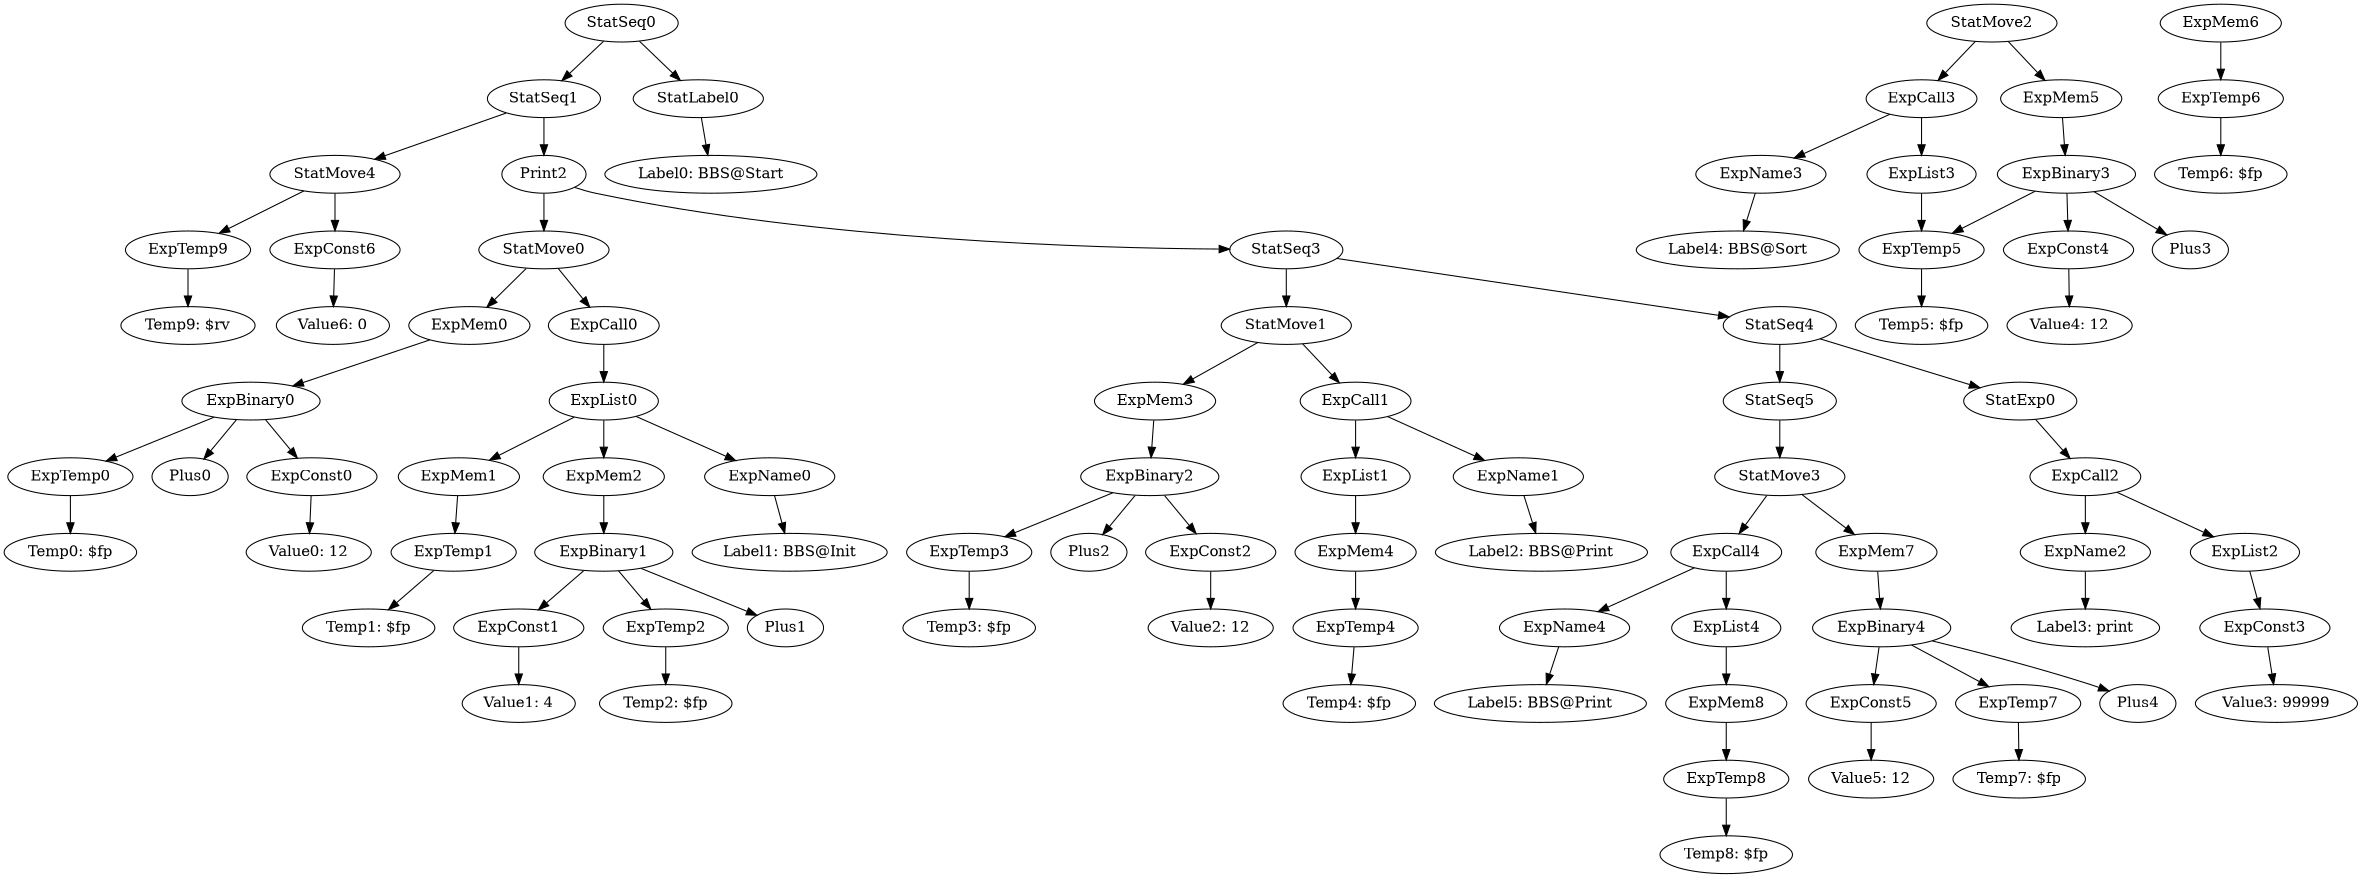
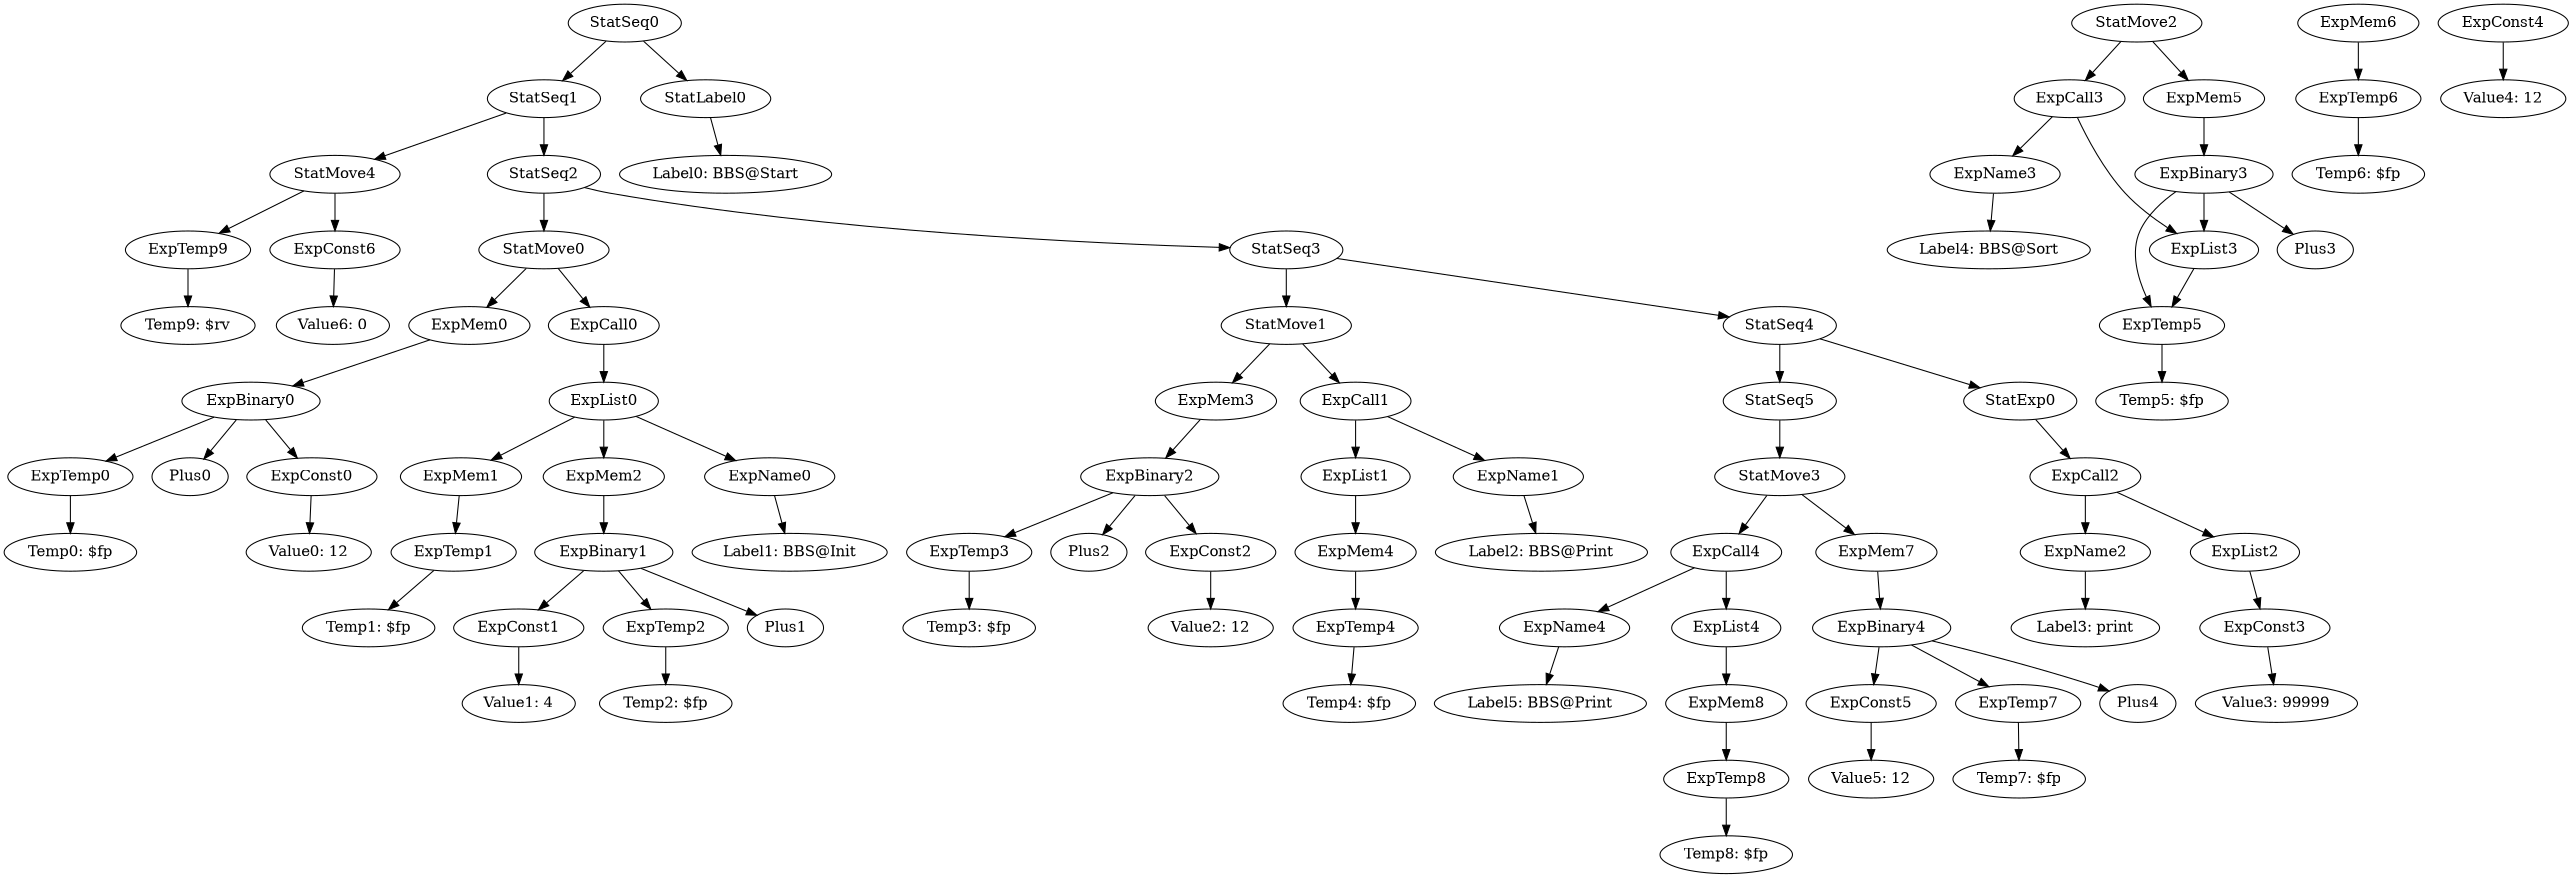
(544, 174) -> (544, 174)
(2067, 207) -> (2204, 207)
